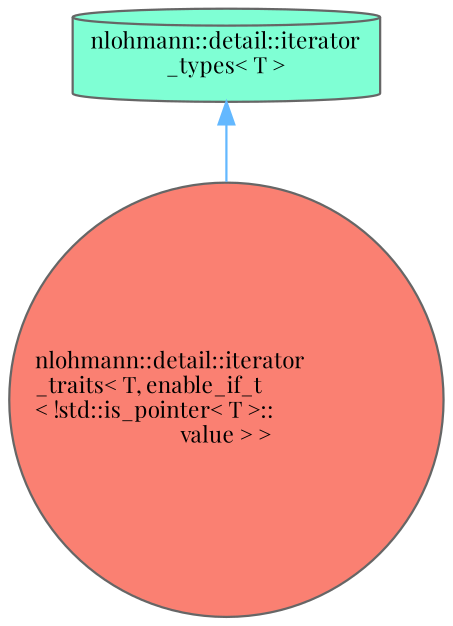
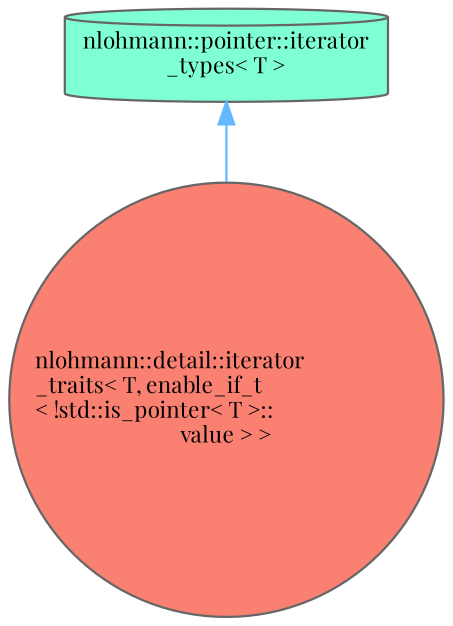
(226, 55) -> (226, 55)
